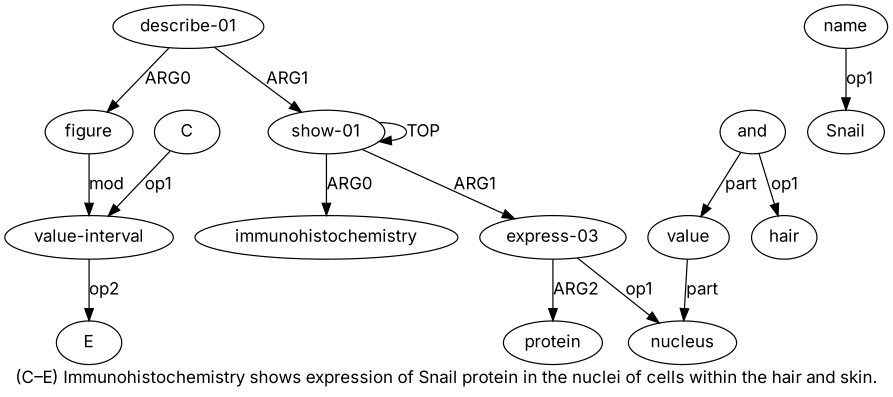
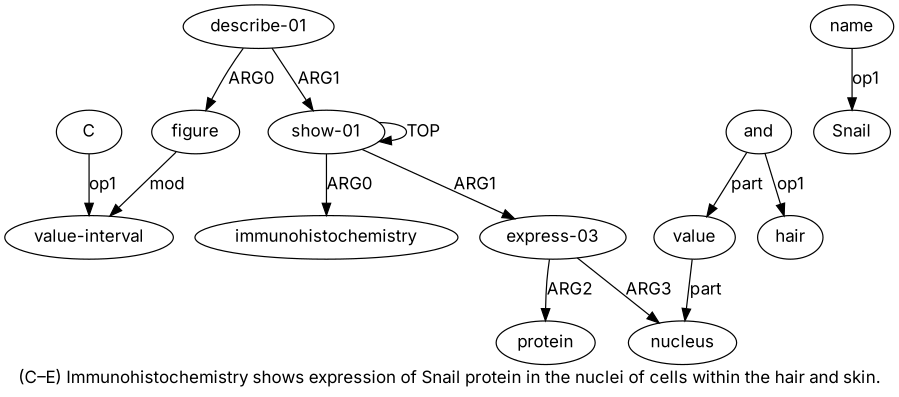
(640, 290) -> (649, 290)
(89, 343) -> none
